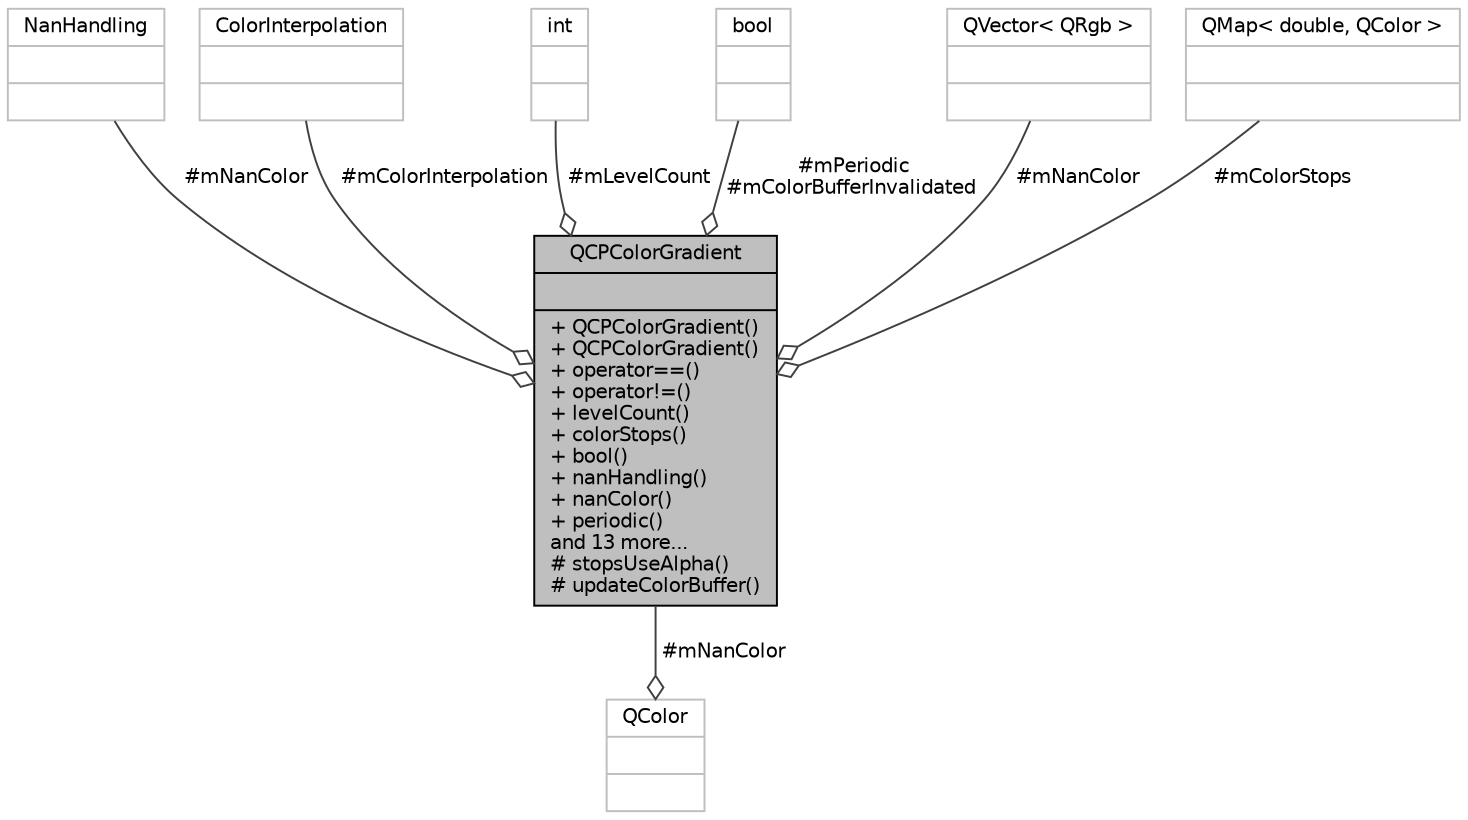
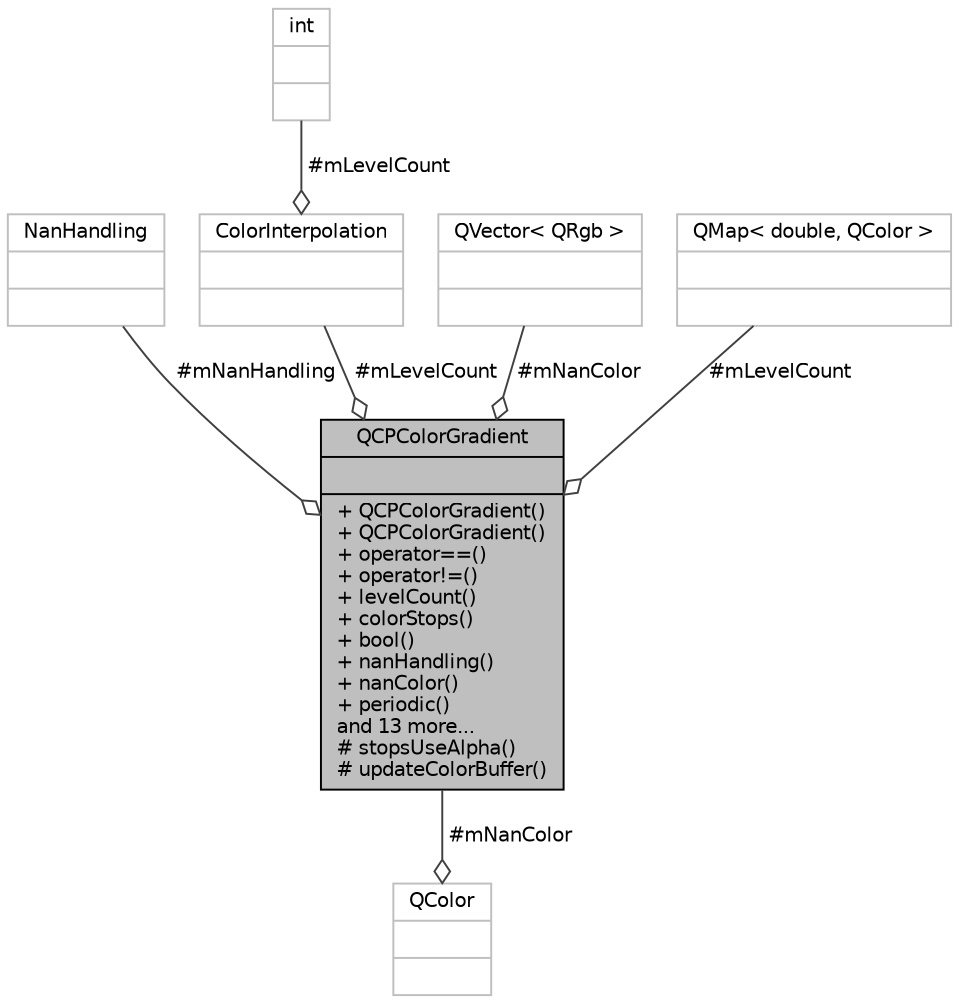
(753, 65) -> none
(557, 167) -> (301, 155)
(244, 178) -> (253, 373)
(441, 178) -> (423, 373)
(1280, 178) -> (777, 373)
